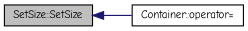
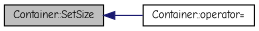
(48, 15) -> (54, 15)
